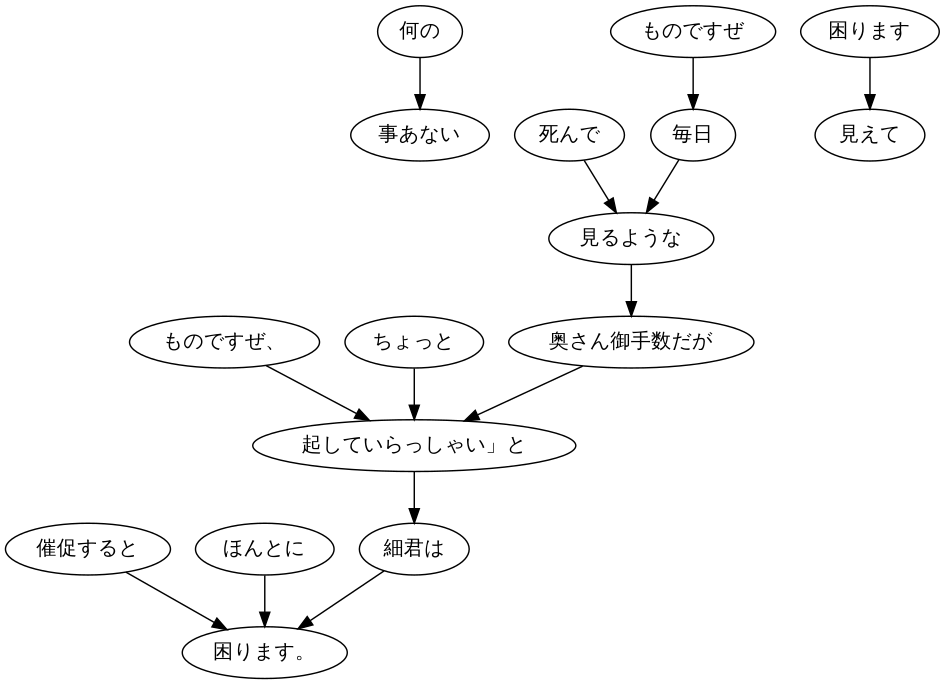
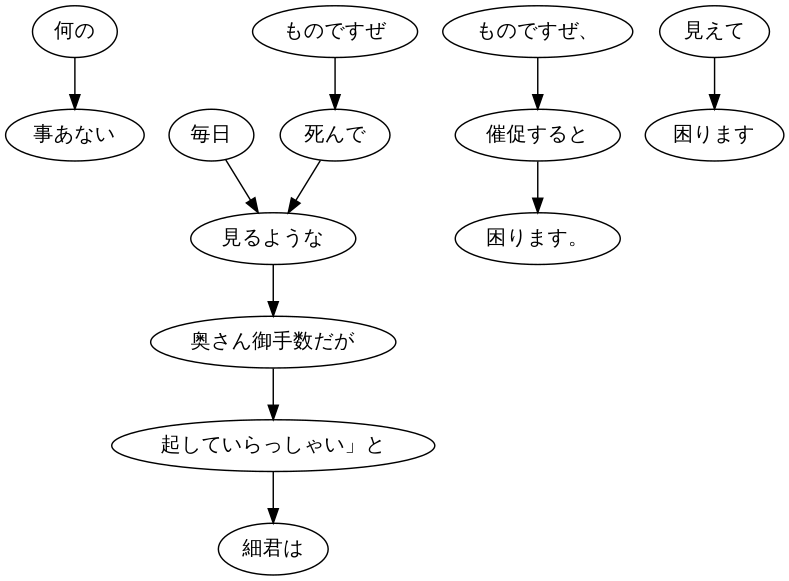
(693, 76) -> (335, 76)
(870, 76) -> (715, 76)
(414, 342) -> none
(311, 390) -> (538, 76)
(265, 549) -> none
(347, 596) -> none
